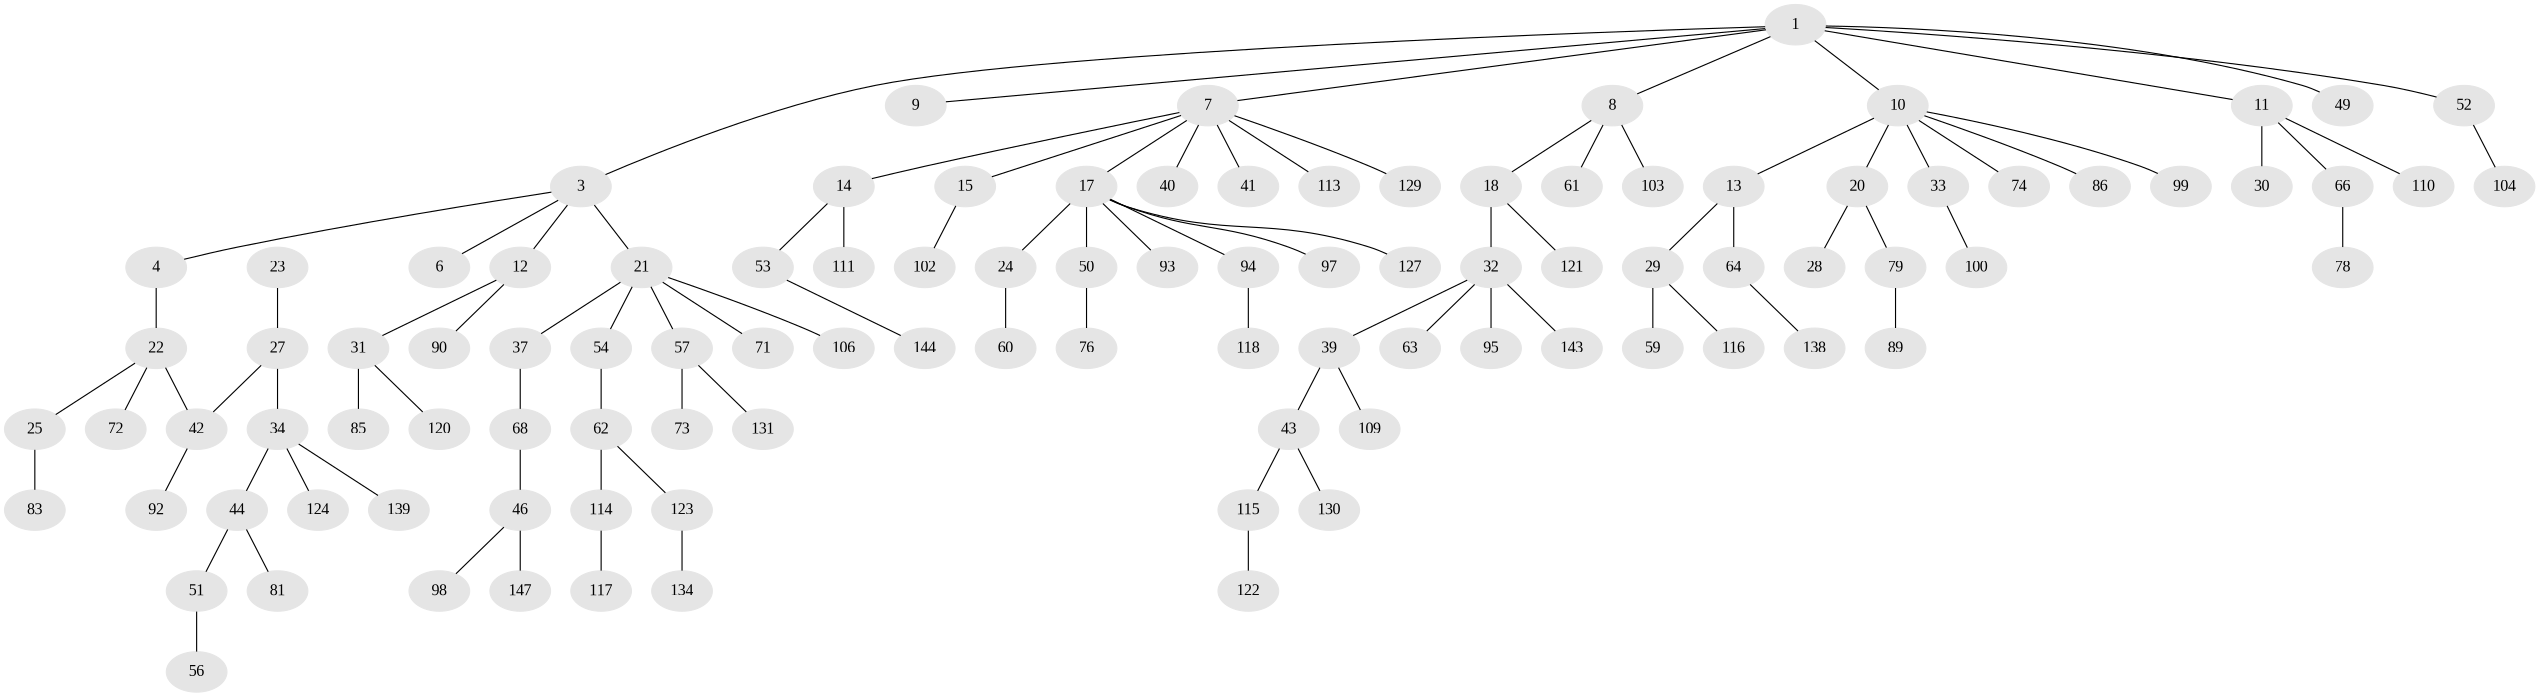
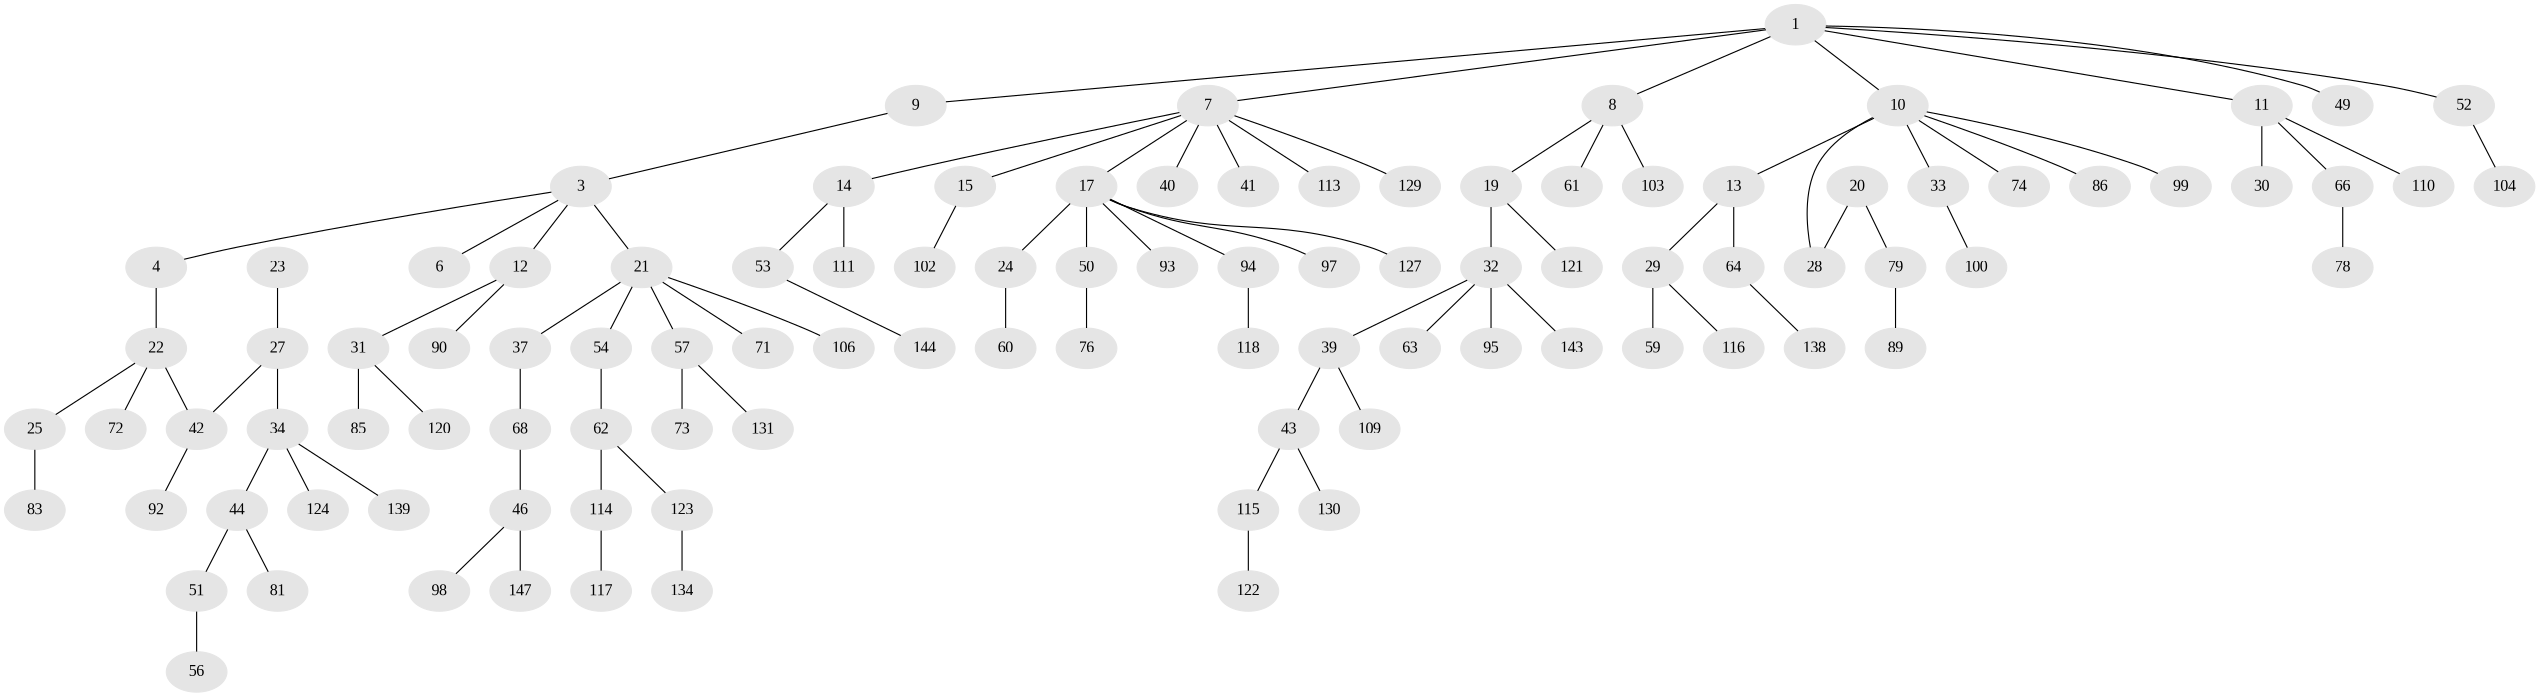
(1177, 54) -> (748, 146)
(1878, 146) -> (1815, 170)
(1491, 187) -> (1491, 187)
